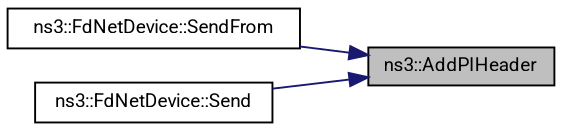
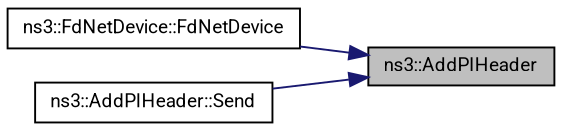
(154, 28) -> (154, 28)
(154, 103) -> (154, 103)
